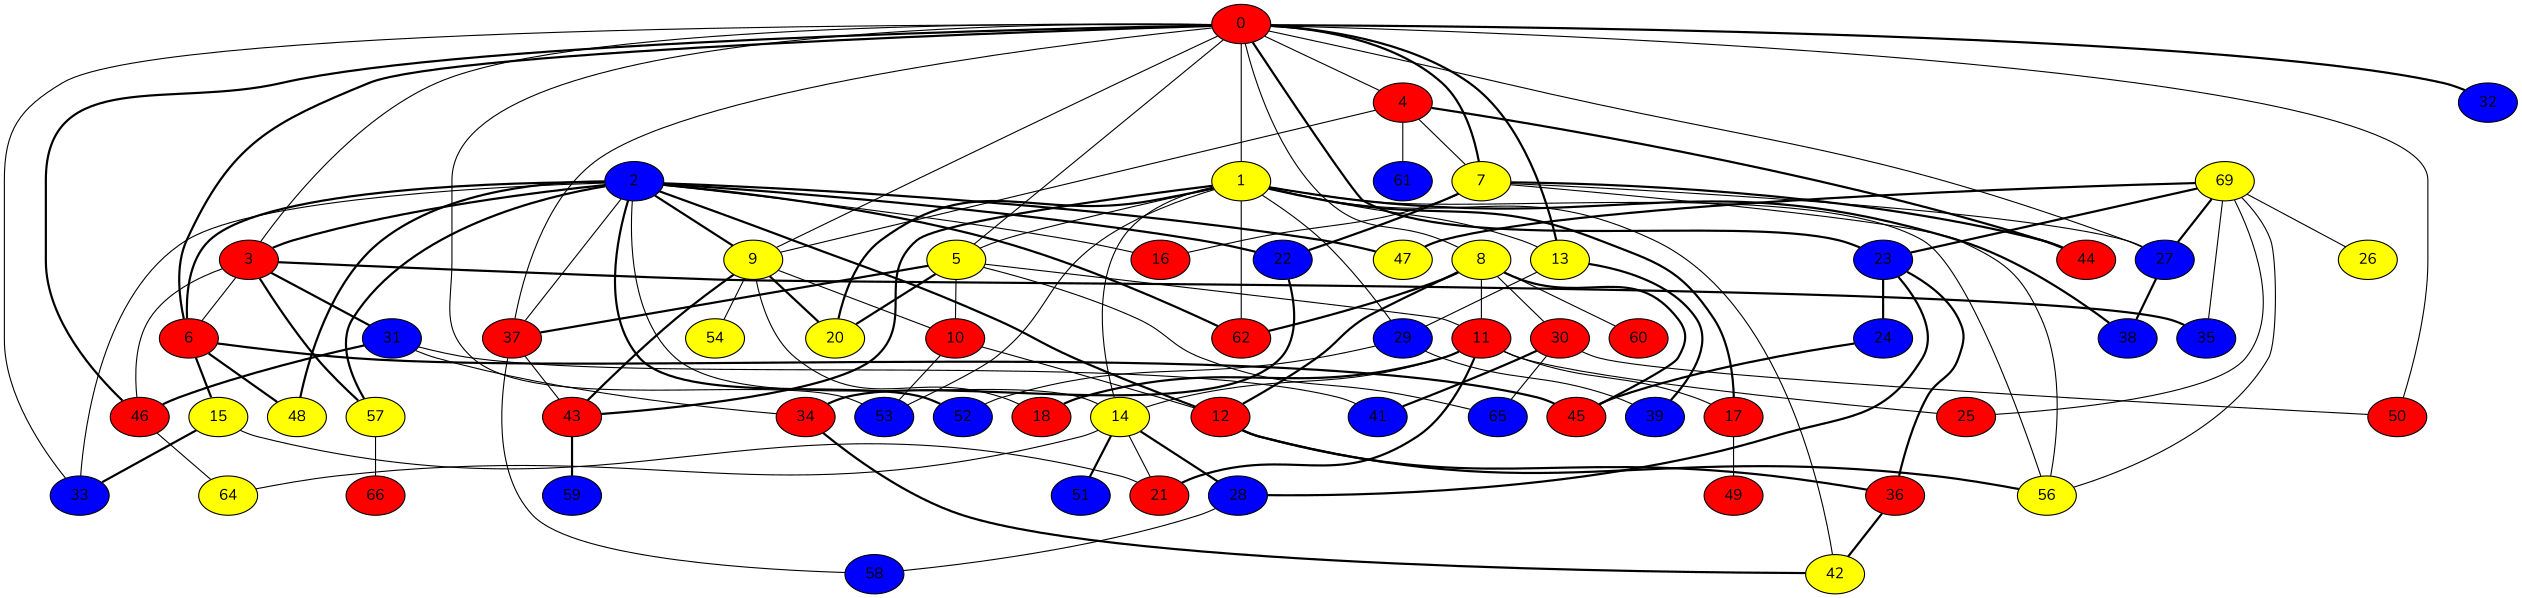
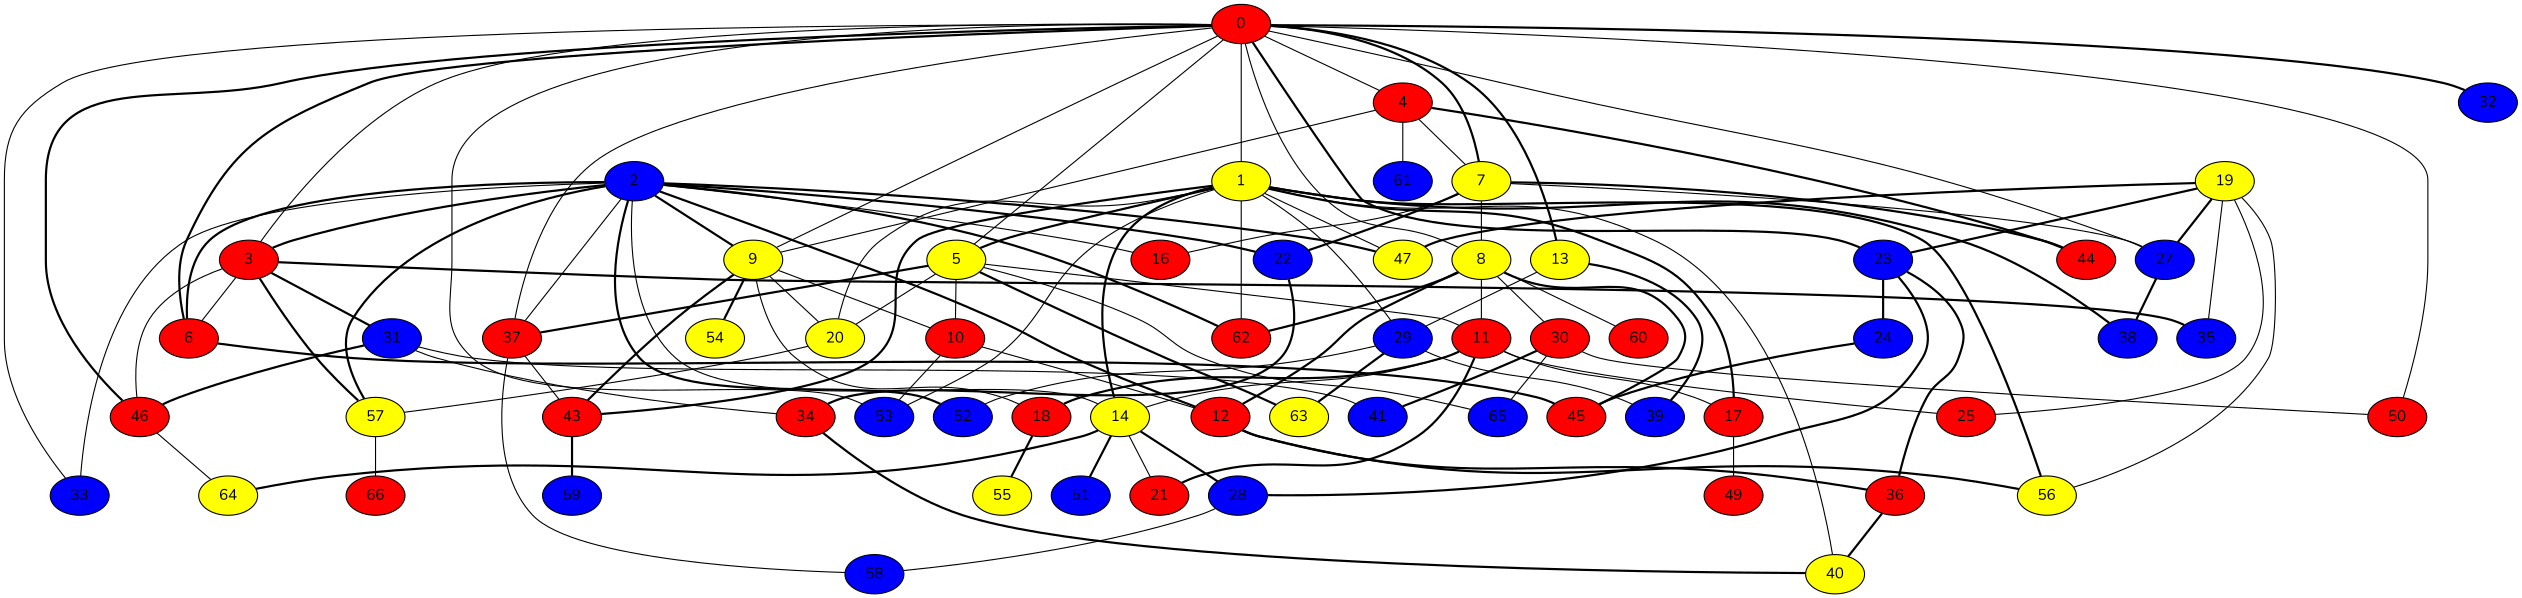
(2225, 181) -> (2225, 181)
(998, 201) -> (998, 201)
(1404, 214) -> (1319, 219)
(1049, 227) -> (1049, 227)
(1912, 236) -> (1912, 236)
(2368, 260) -> none
(1110, 264) -> (1110, 264)
(2009, 270) -> (1481, 220)
(738, 292) -> (738, 292)
(904, 294) -> (904, 294)
(794, 299) -> (794, 299)
none -> (617, 382)
(218, 417) -> none
(297, 417) -> none
none -> (1299, 417)
(679, 471) -> (679, 471)
none -> (1002, 496)
(1835, 574) -> (1835, 574)
